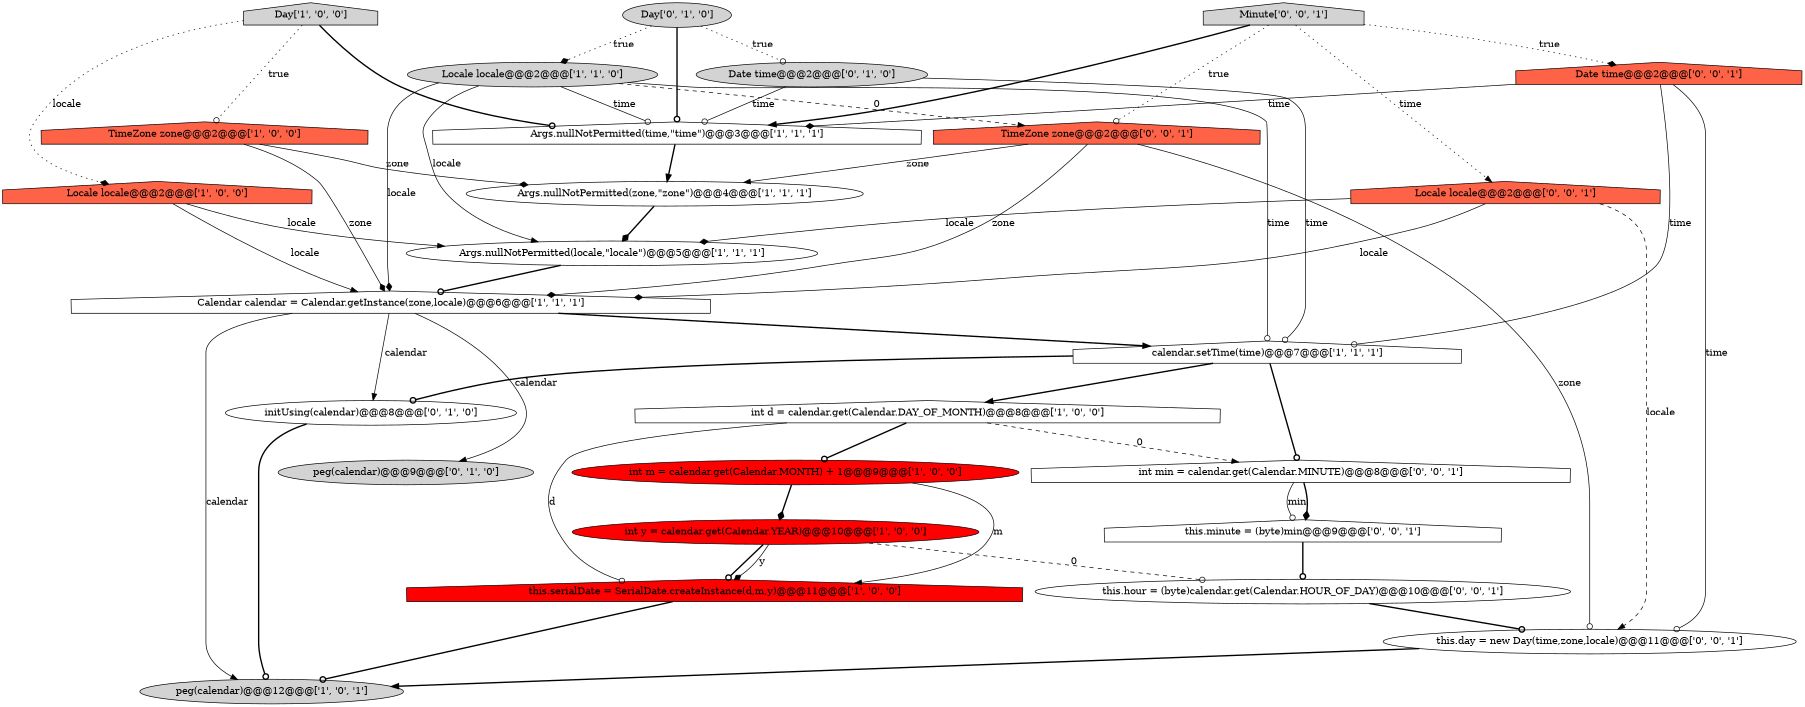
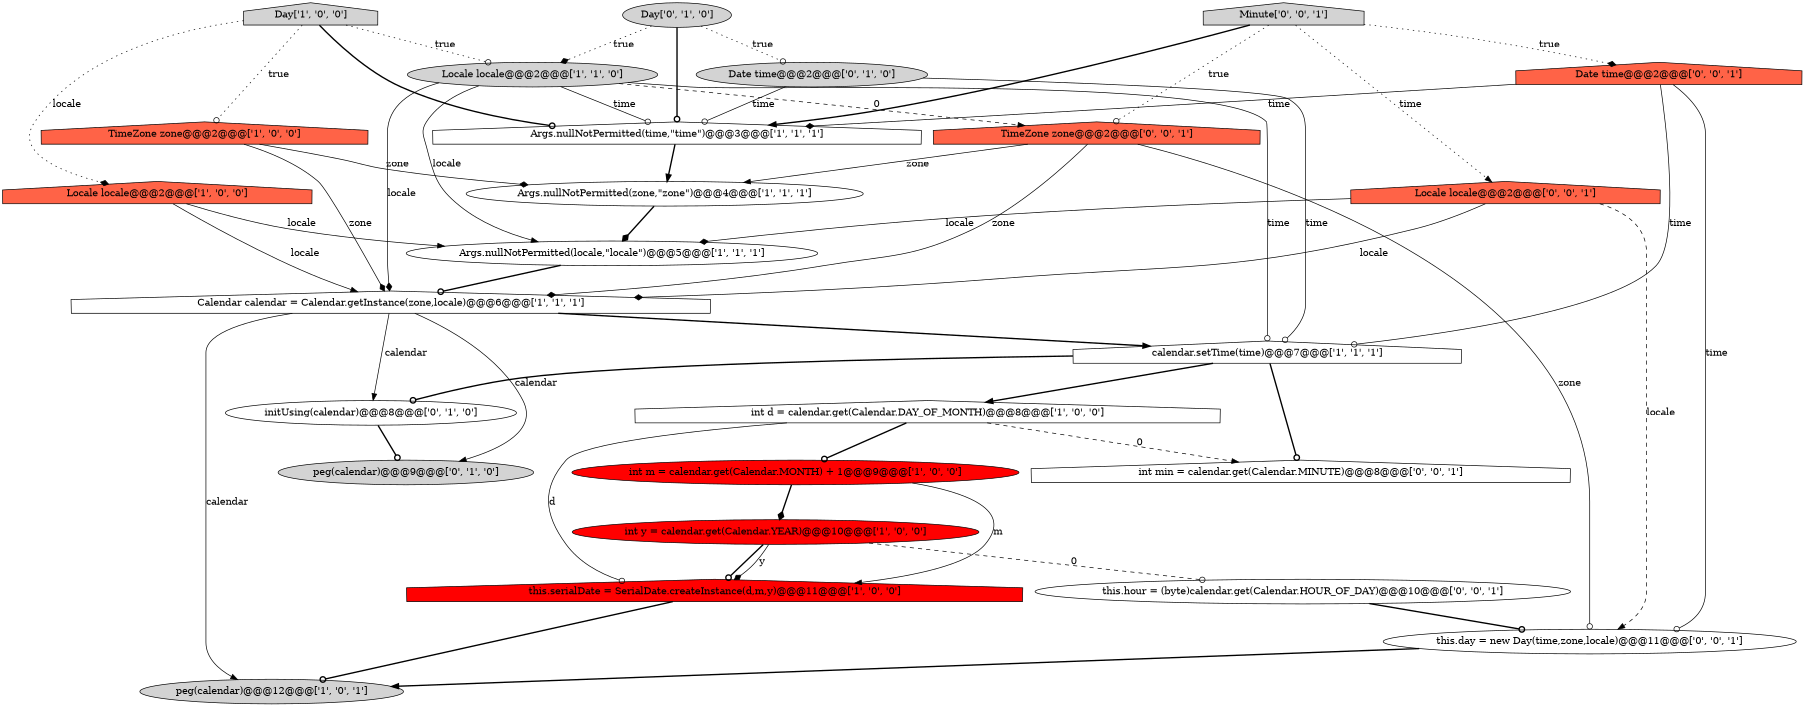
none -> (416, 43)
(1303, 532) -> none
(259, 537) -> (387, 440)
